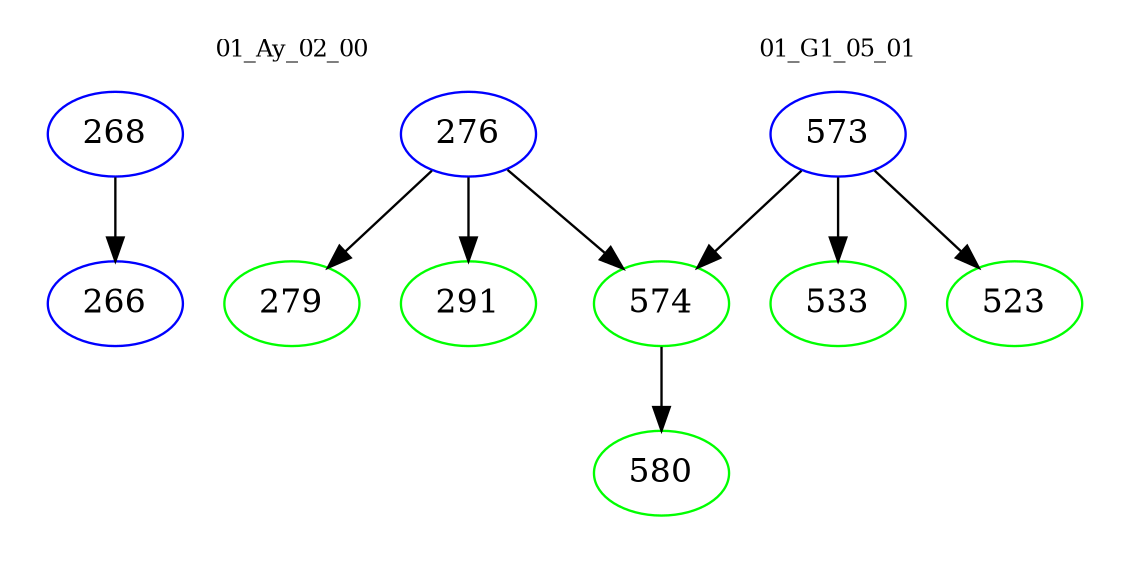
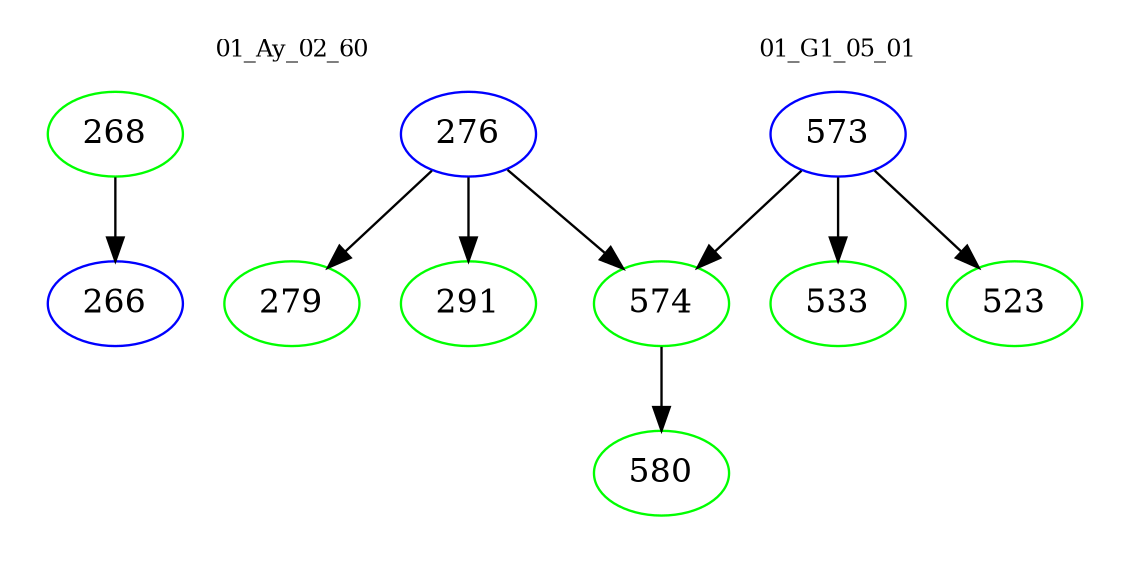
(292, 51) -> (292, 51)
(115, 134) -> (115, 134)
